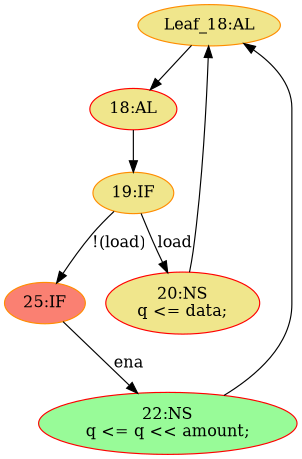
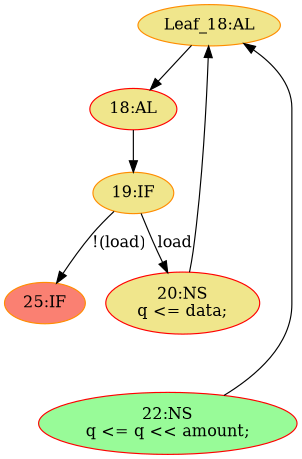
(96, 353) -> none
